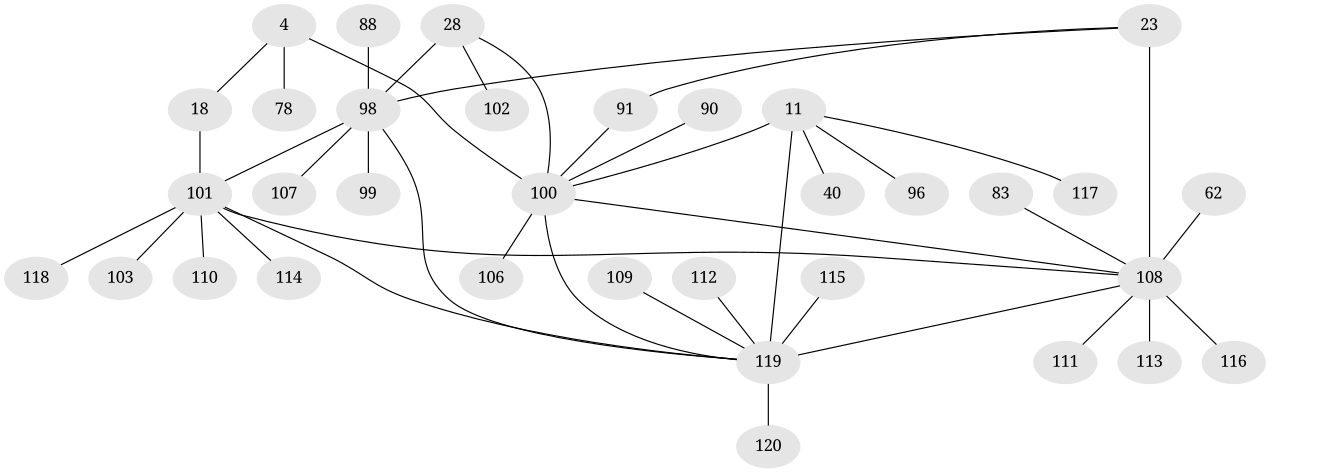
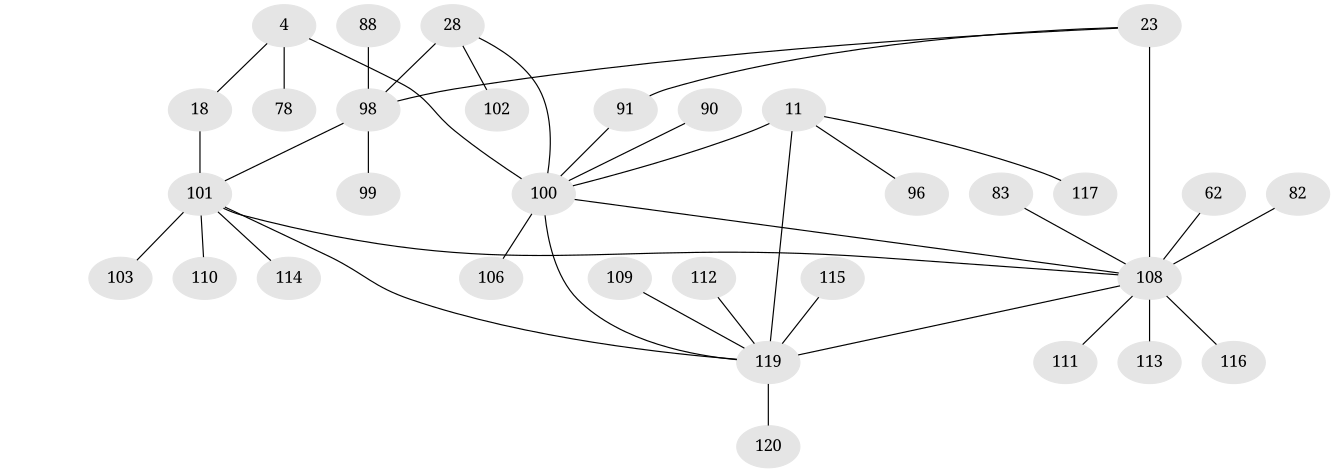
(284, 194) -> none
(833, 194) -> none
none -> (1298, 194)
(36, 278) -> none
(454, 303) -> none
